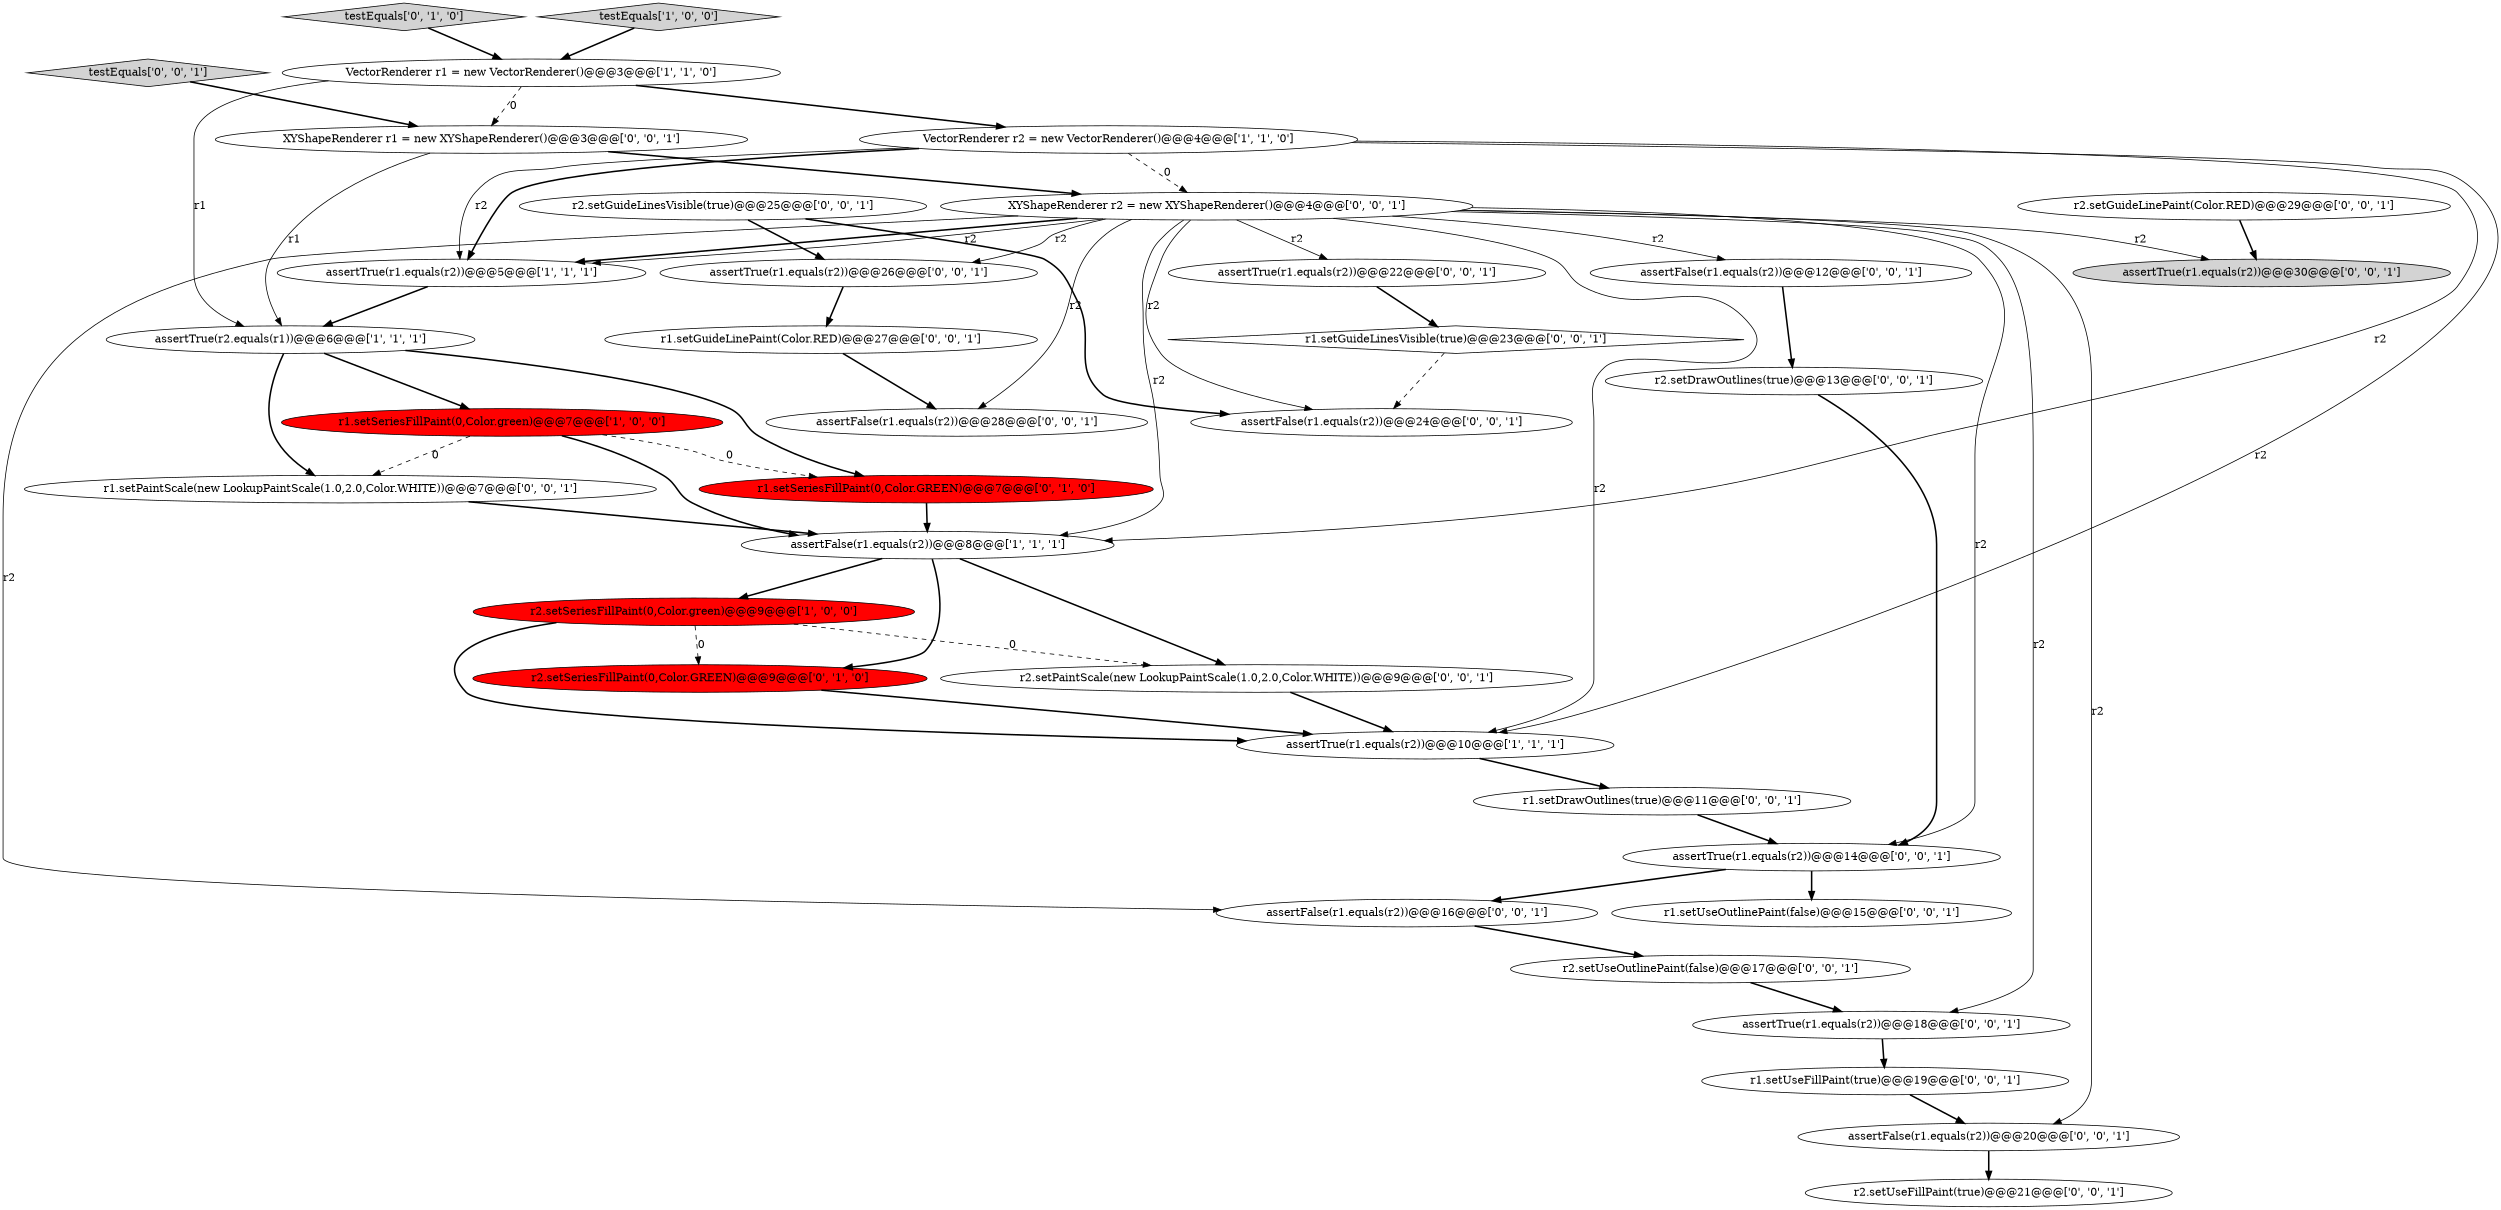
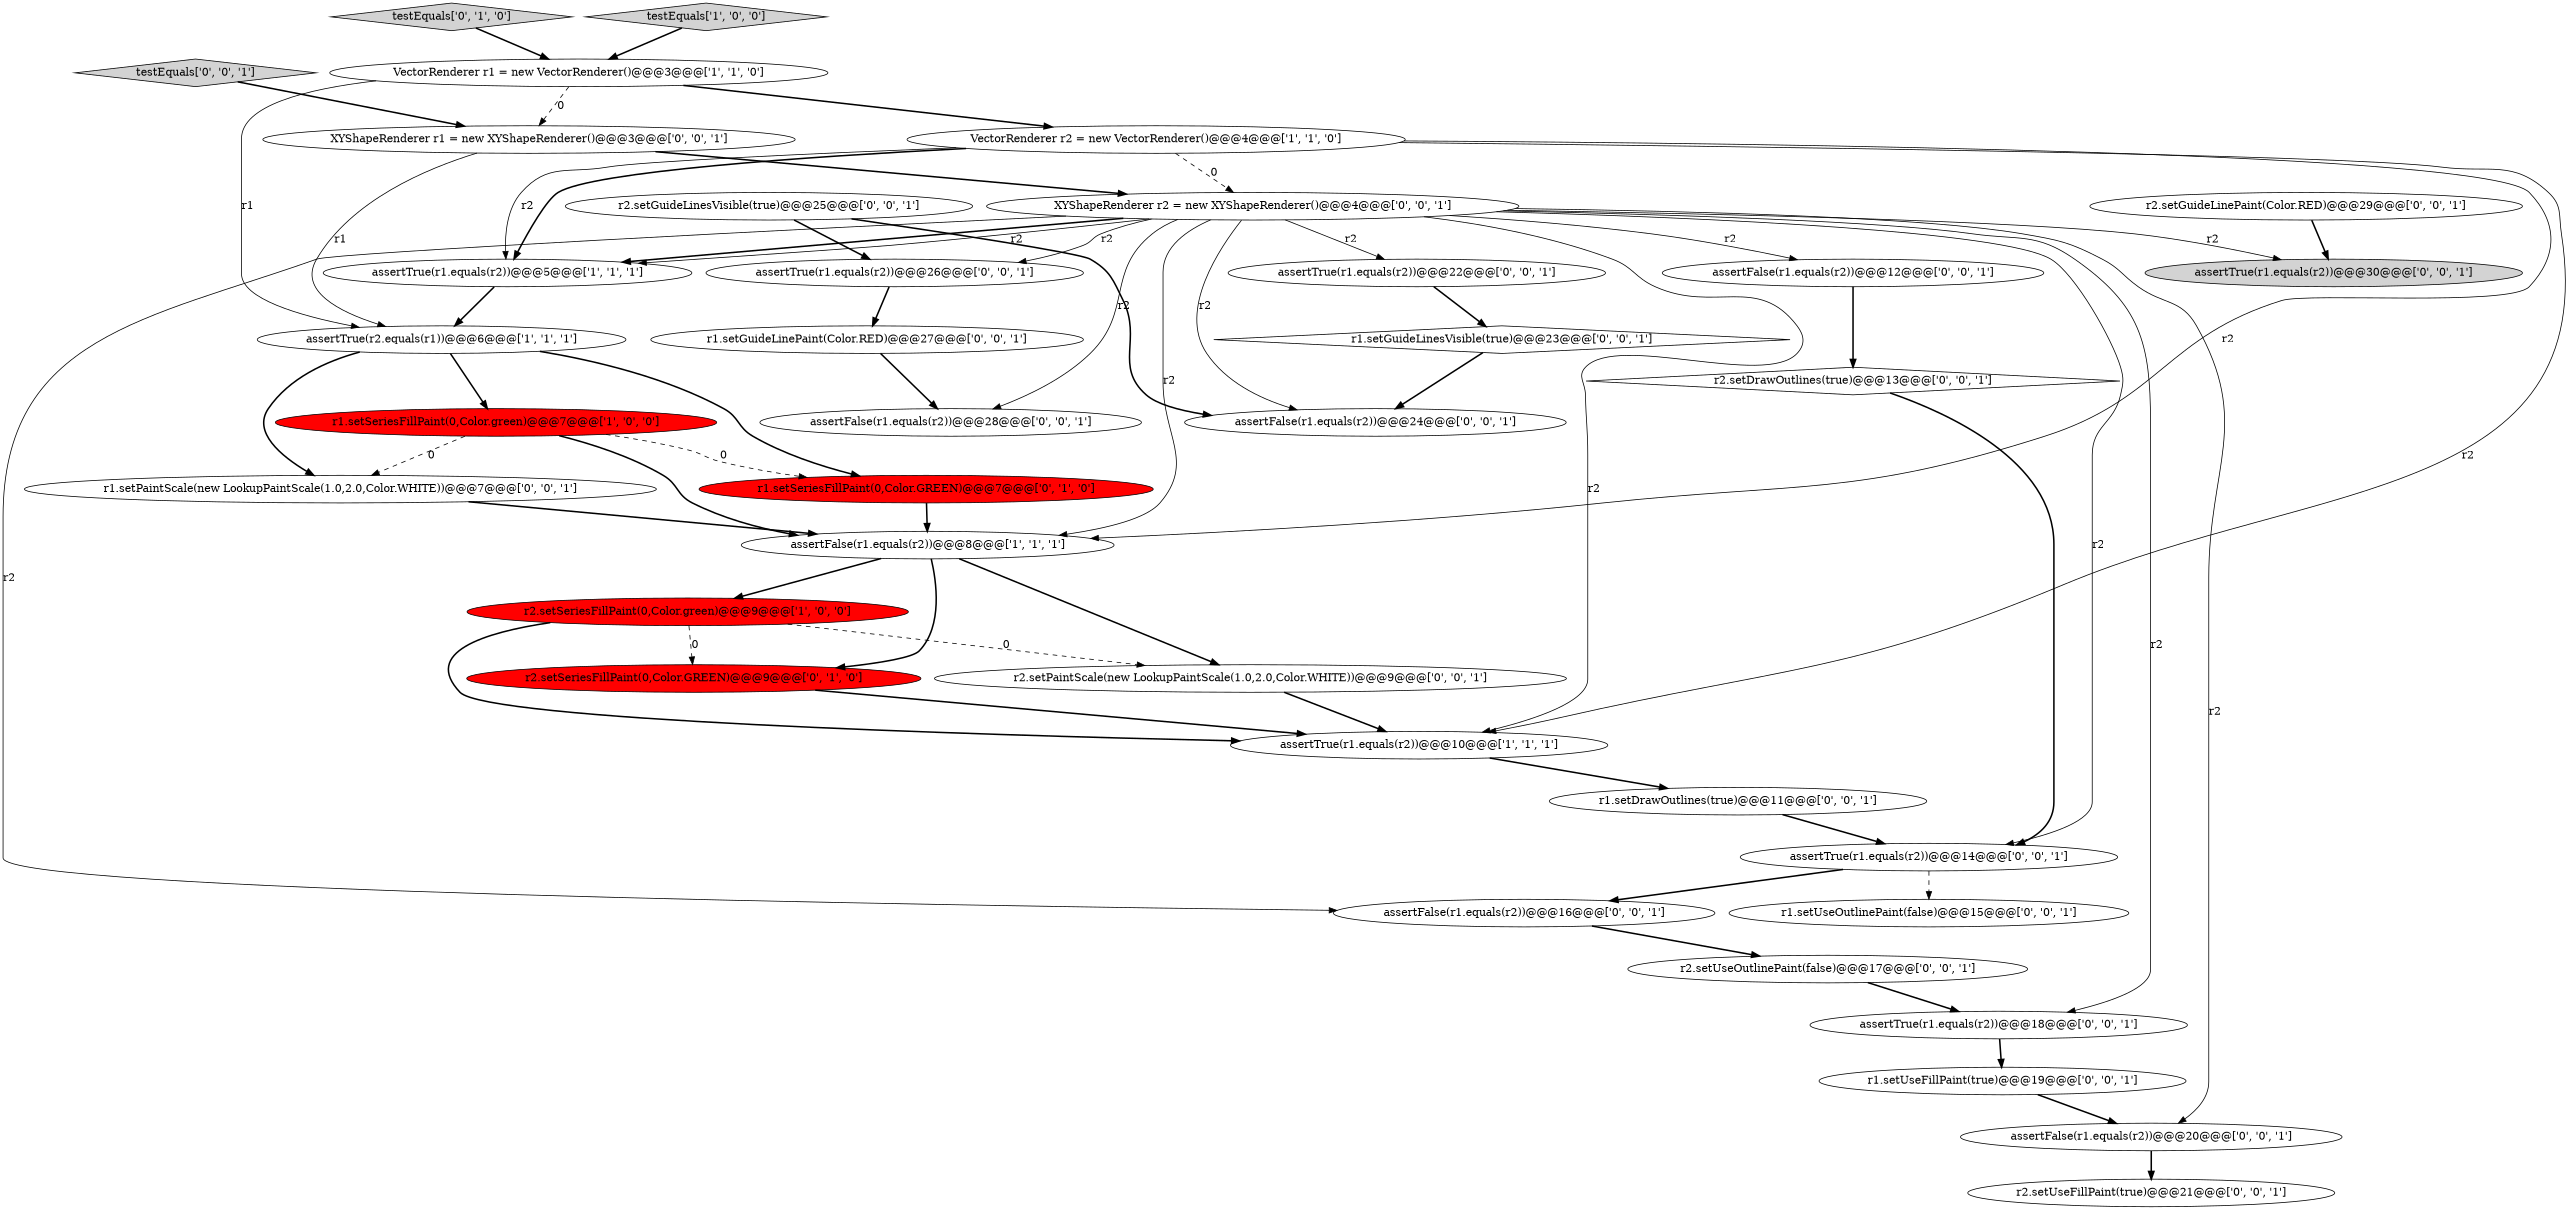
(1422, 378) -> (1443, 378)
(1794, 381) -> (1853, 381)
(1812, 881) -> (1929, 881)
